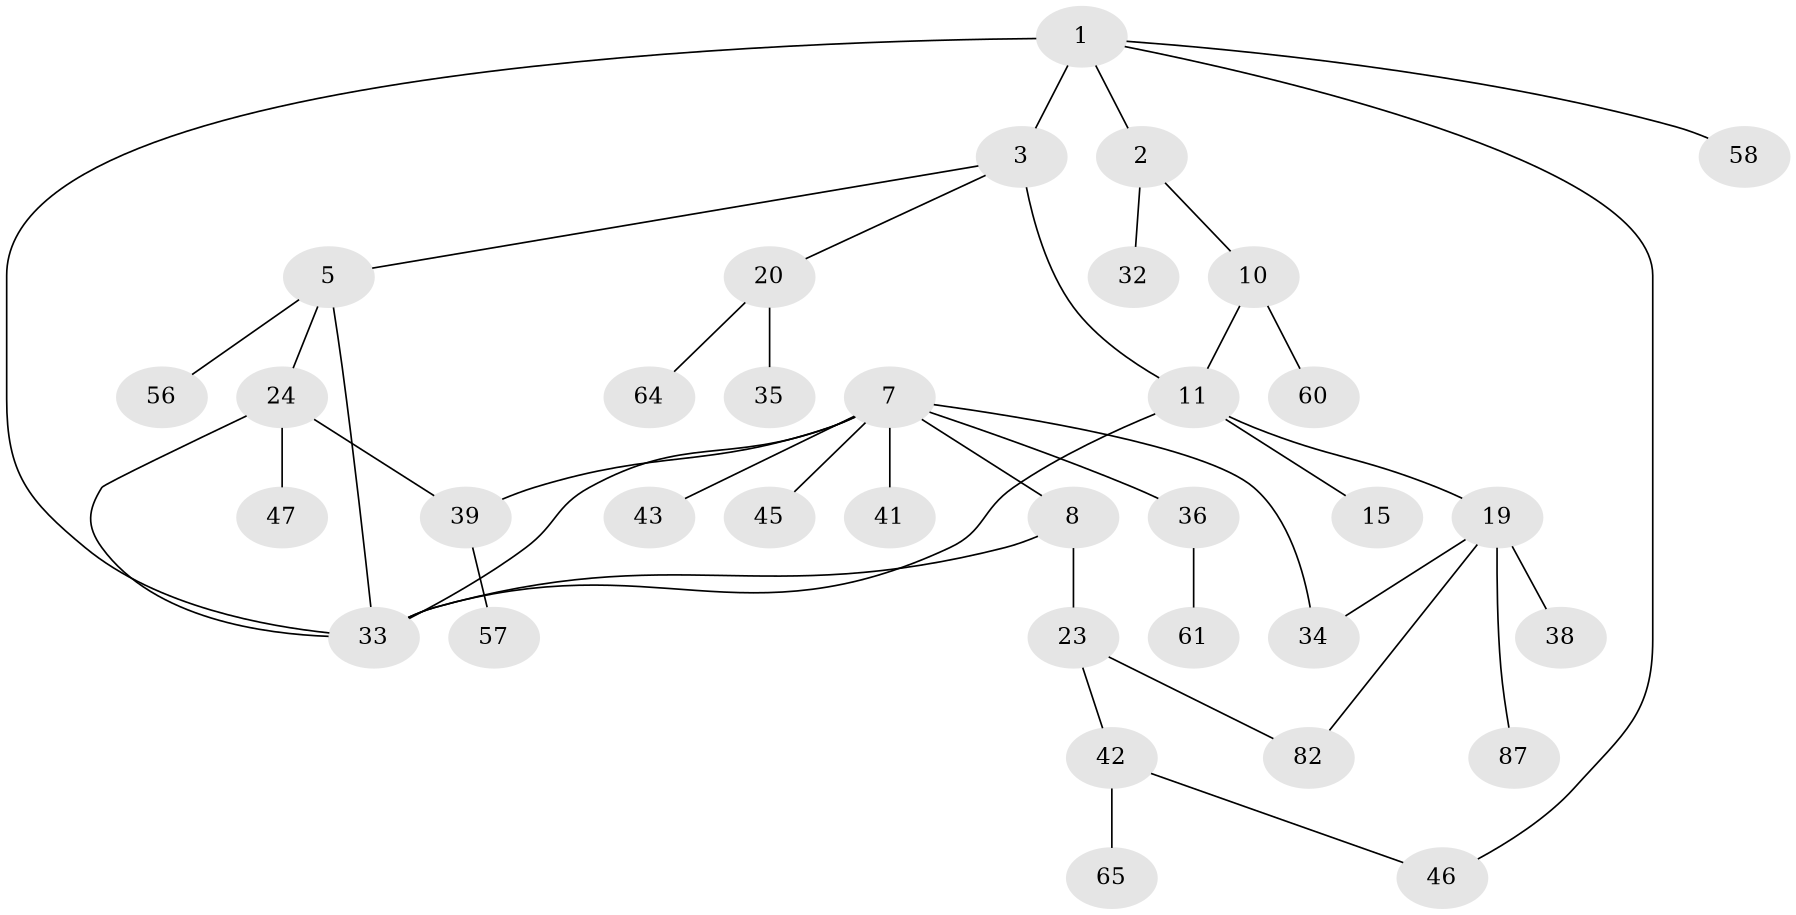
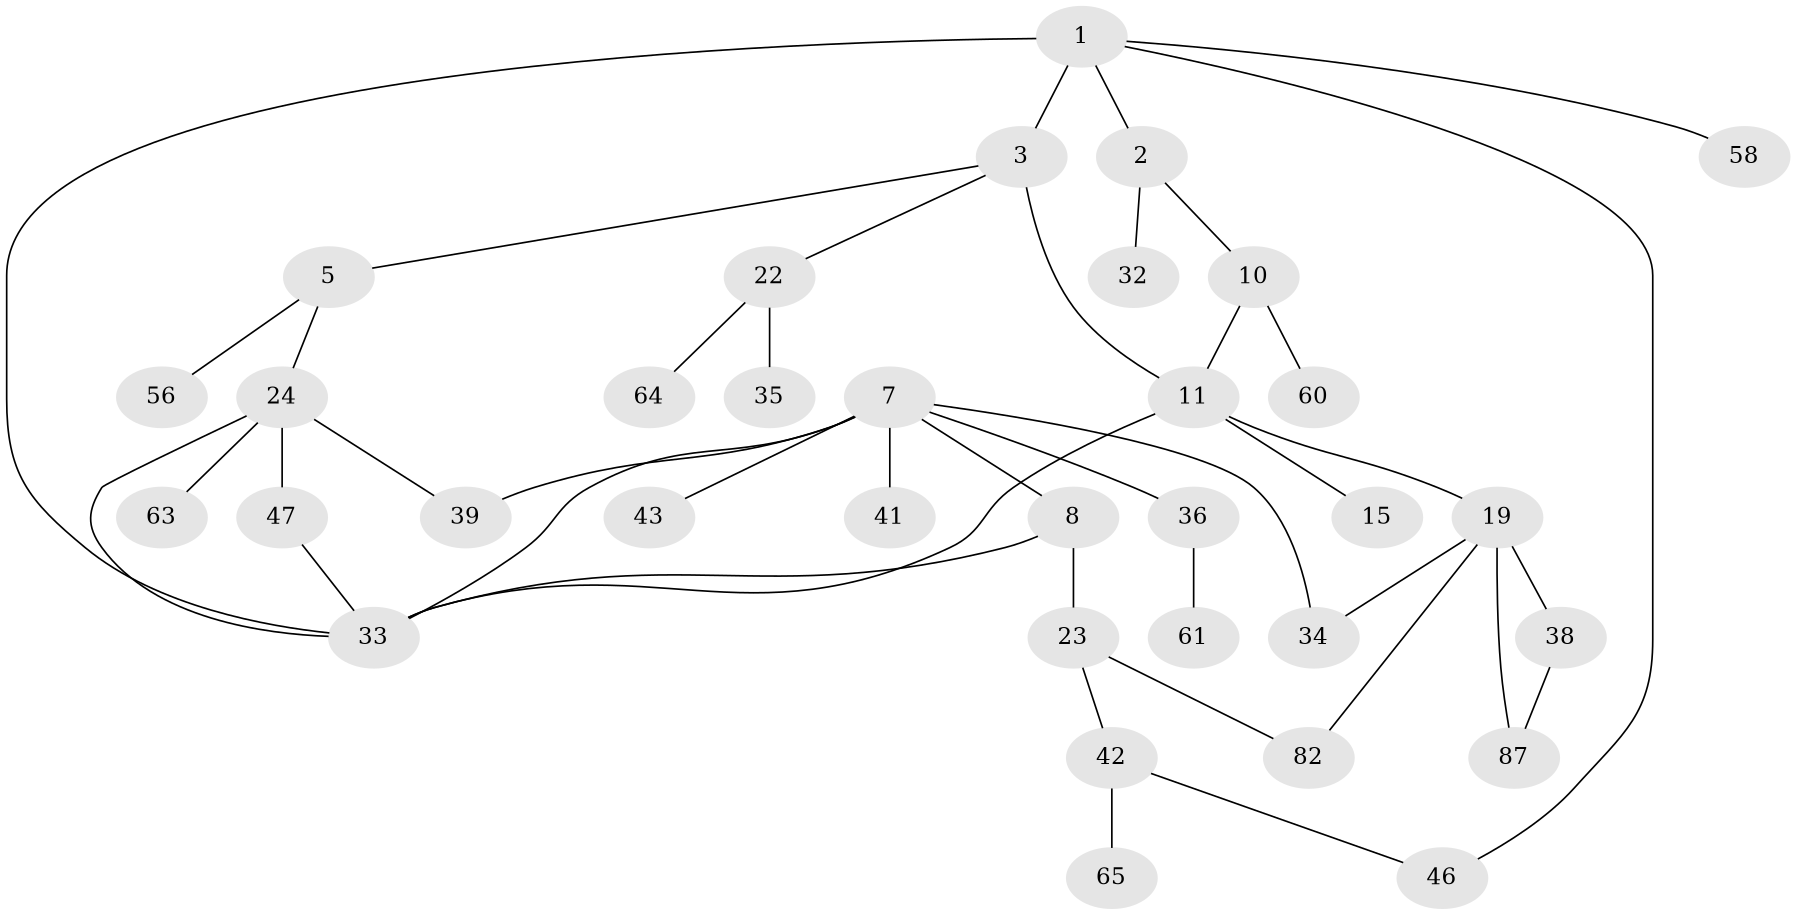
(770, 277) -> (770, 277)
(354, 457) -> (328, 578)
none -> (162, 518)
(770, 518) -> none
(494, 638) -> none
none -> (1538, 698)
